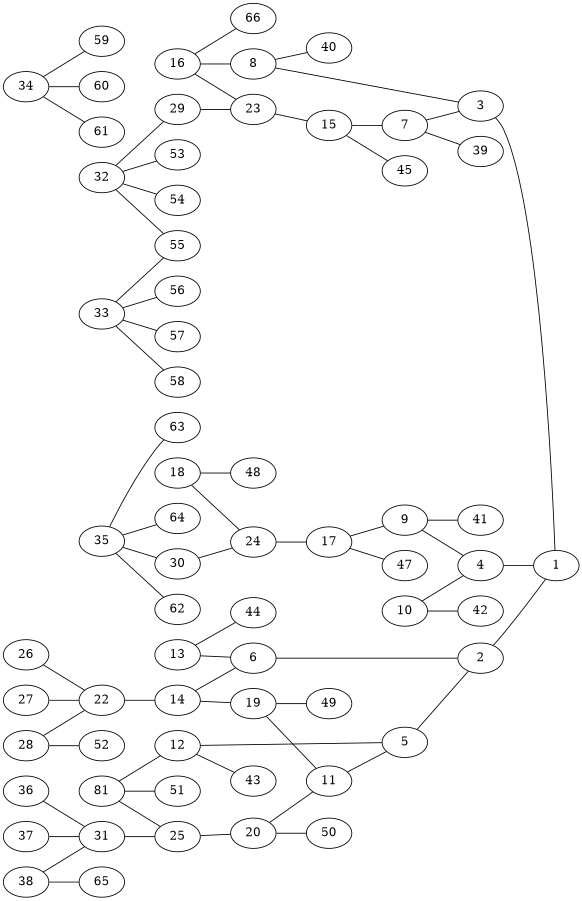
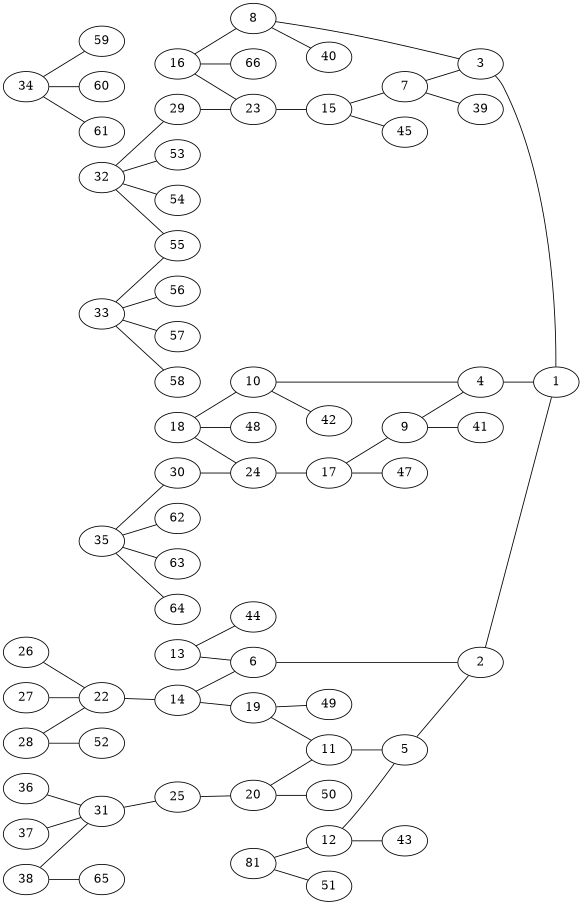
none -> (215, 405)
(140, 814) -> none
